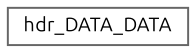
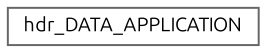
(98, 26) -> (133, 26)
